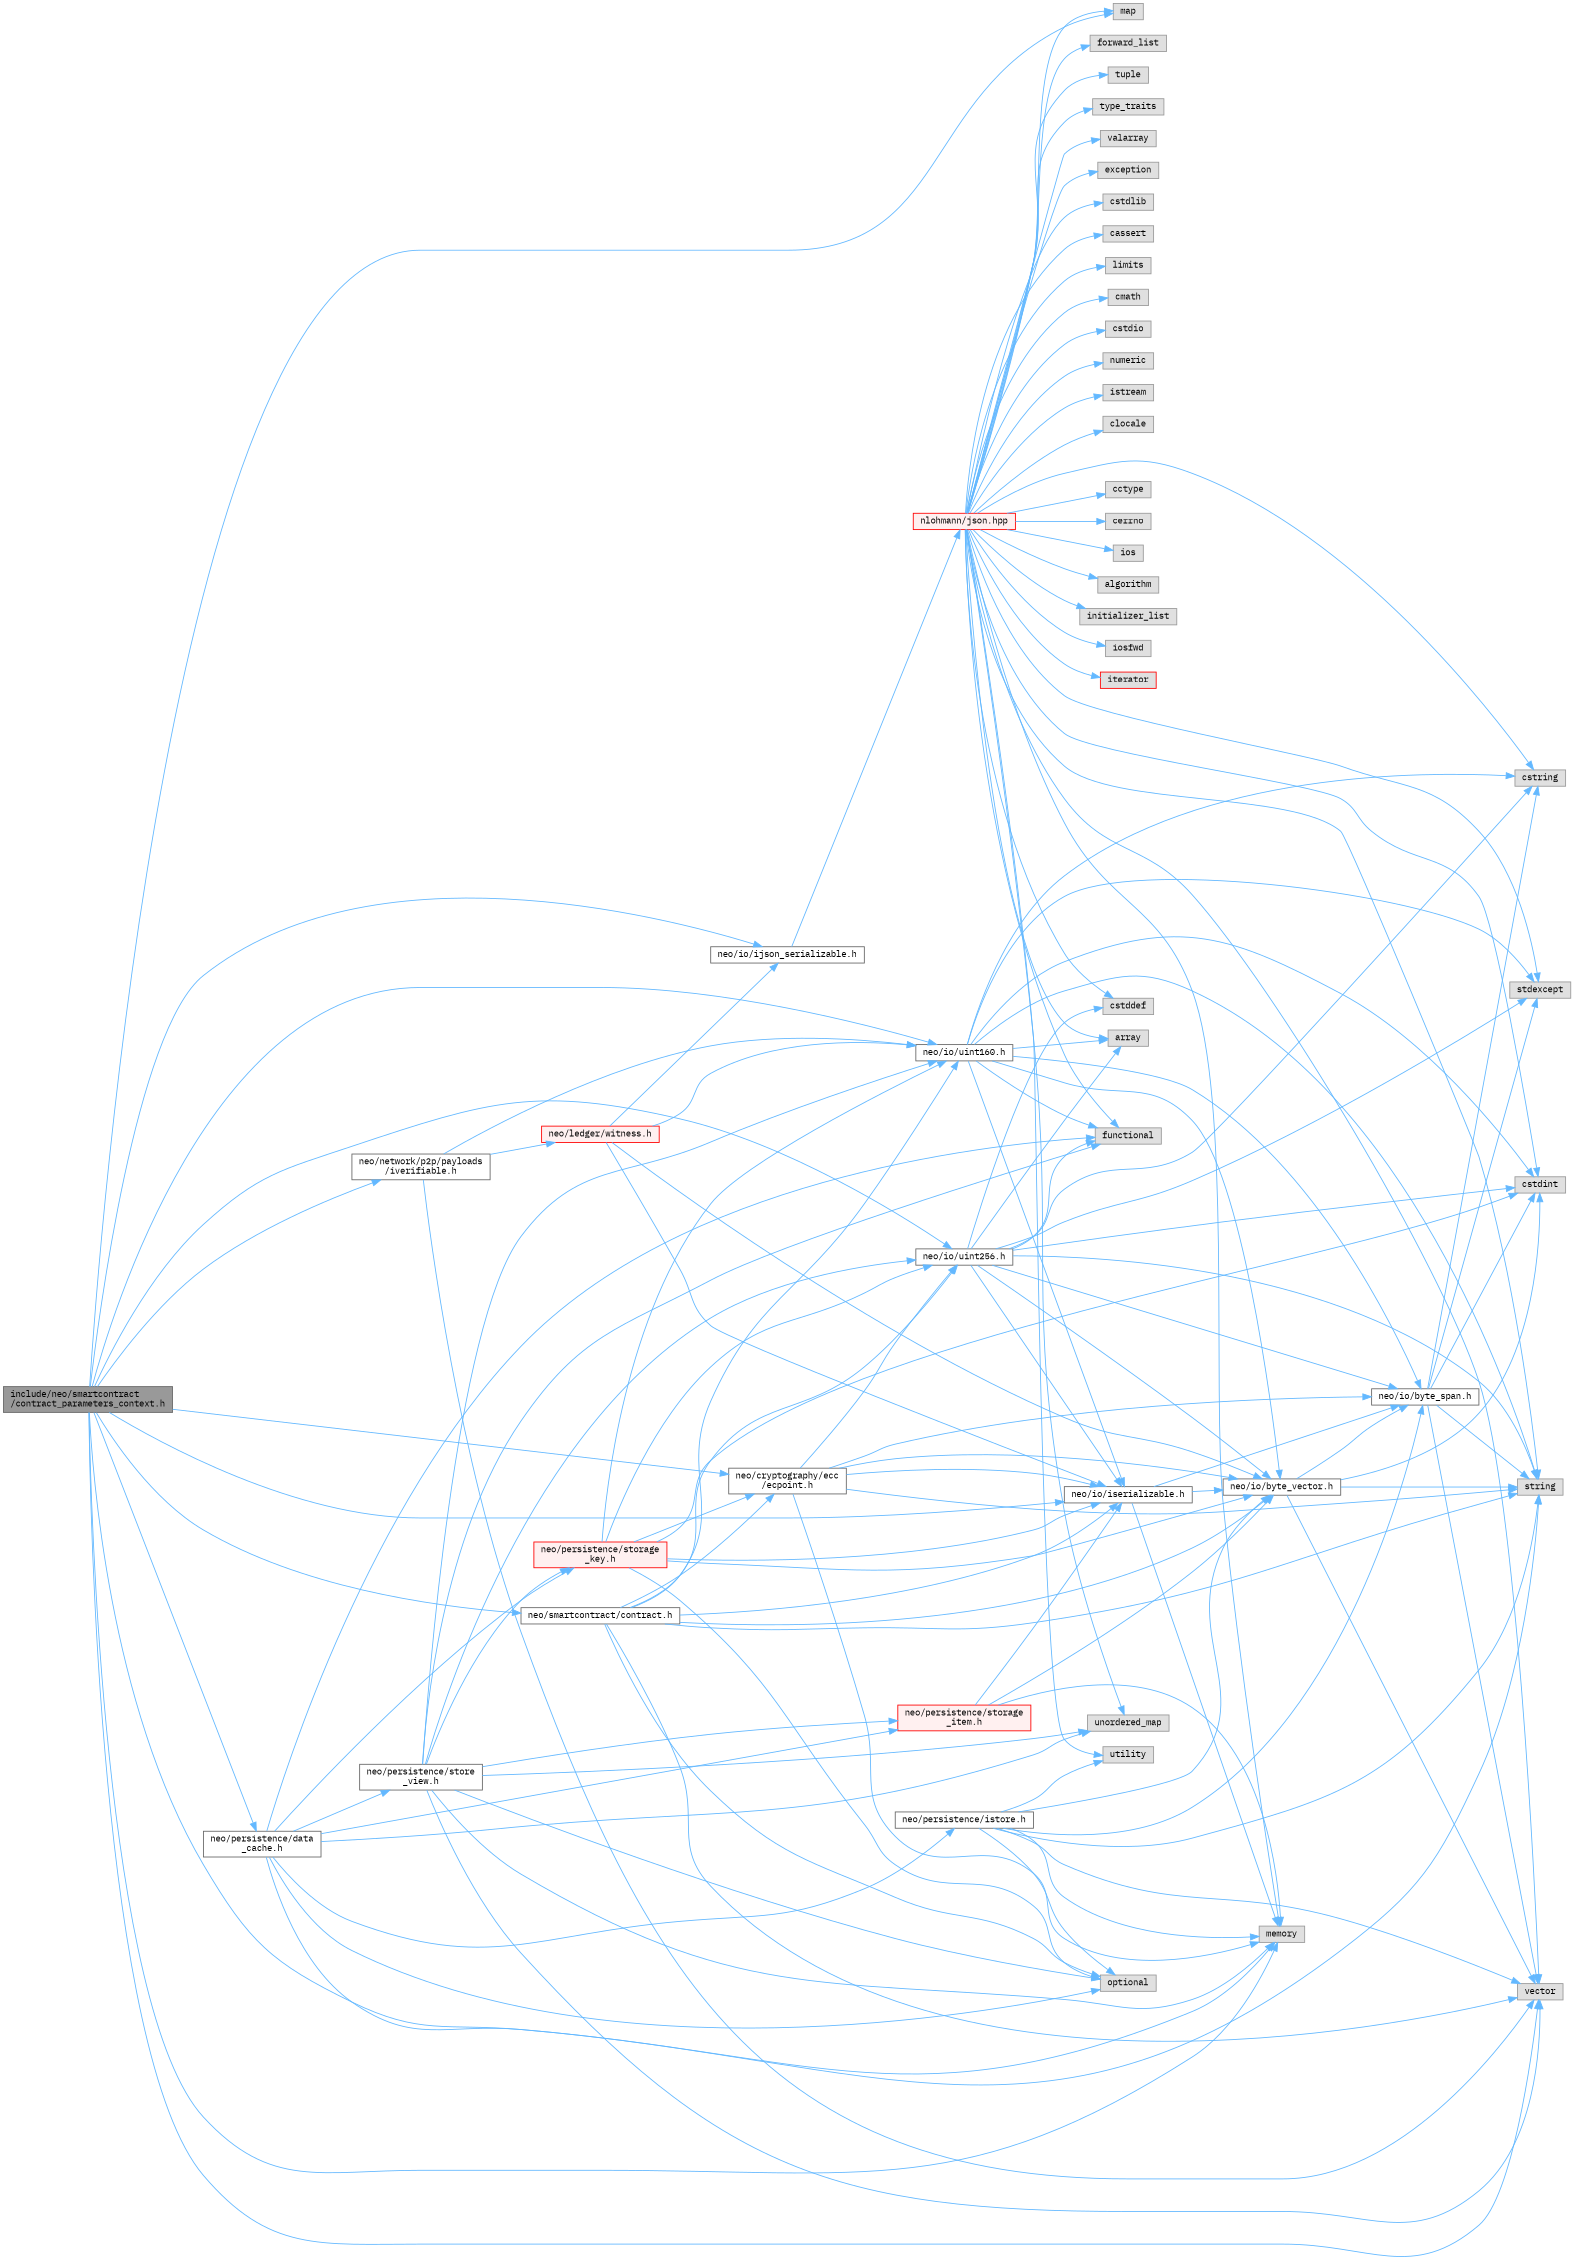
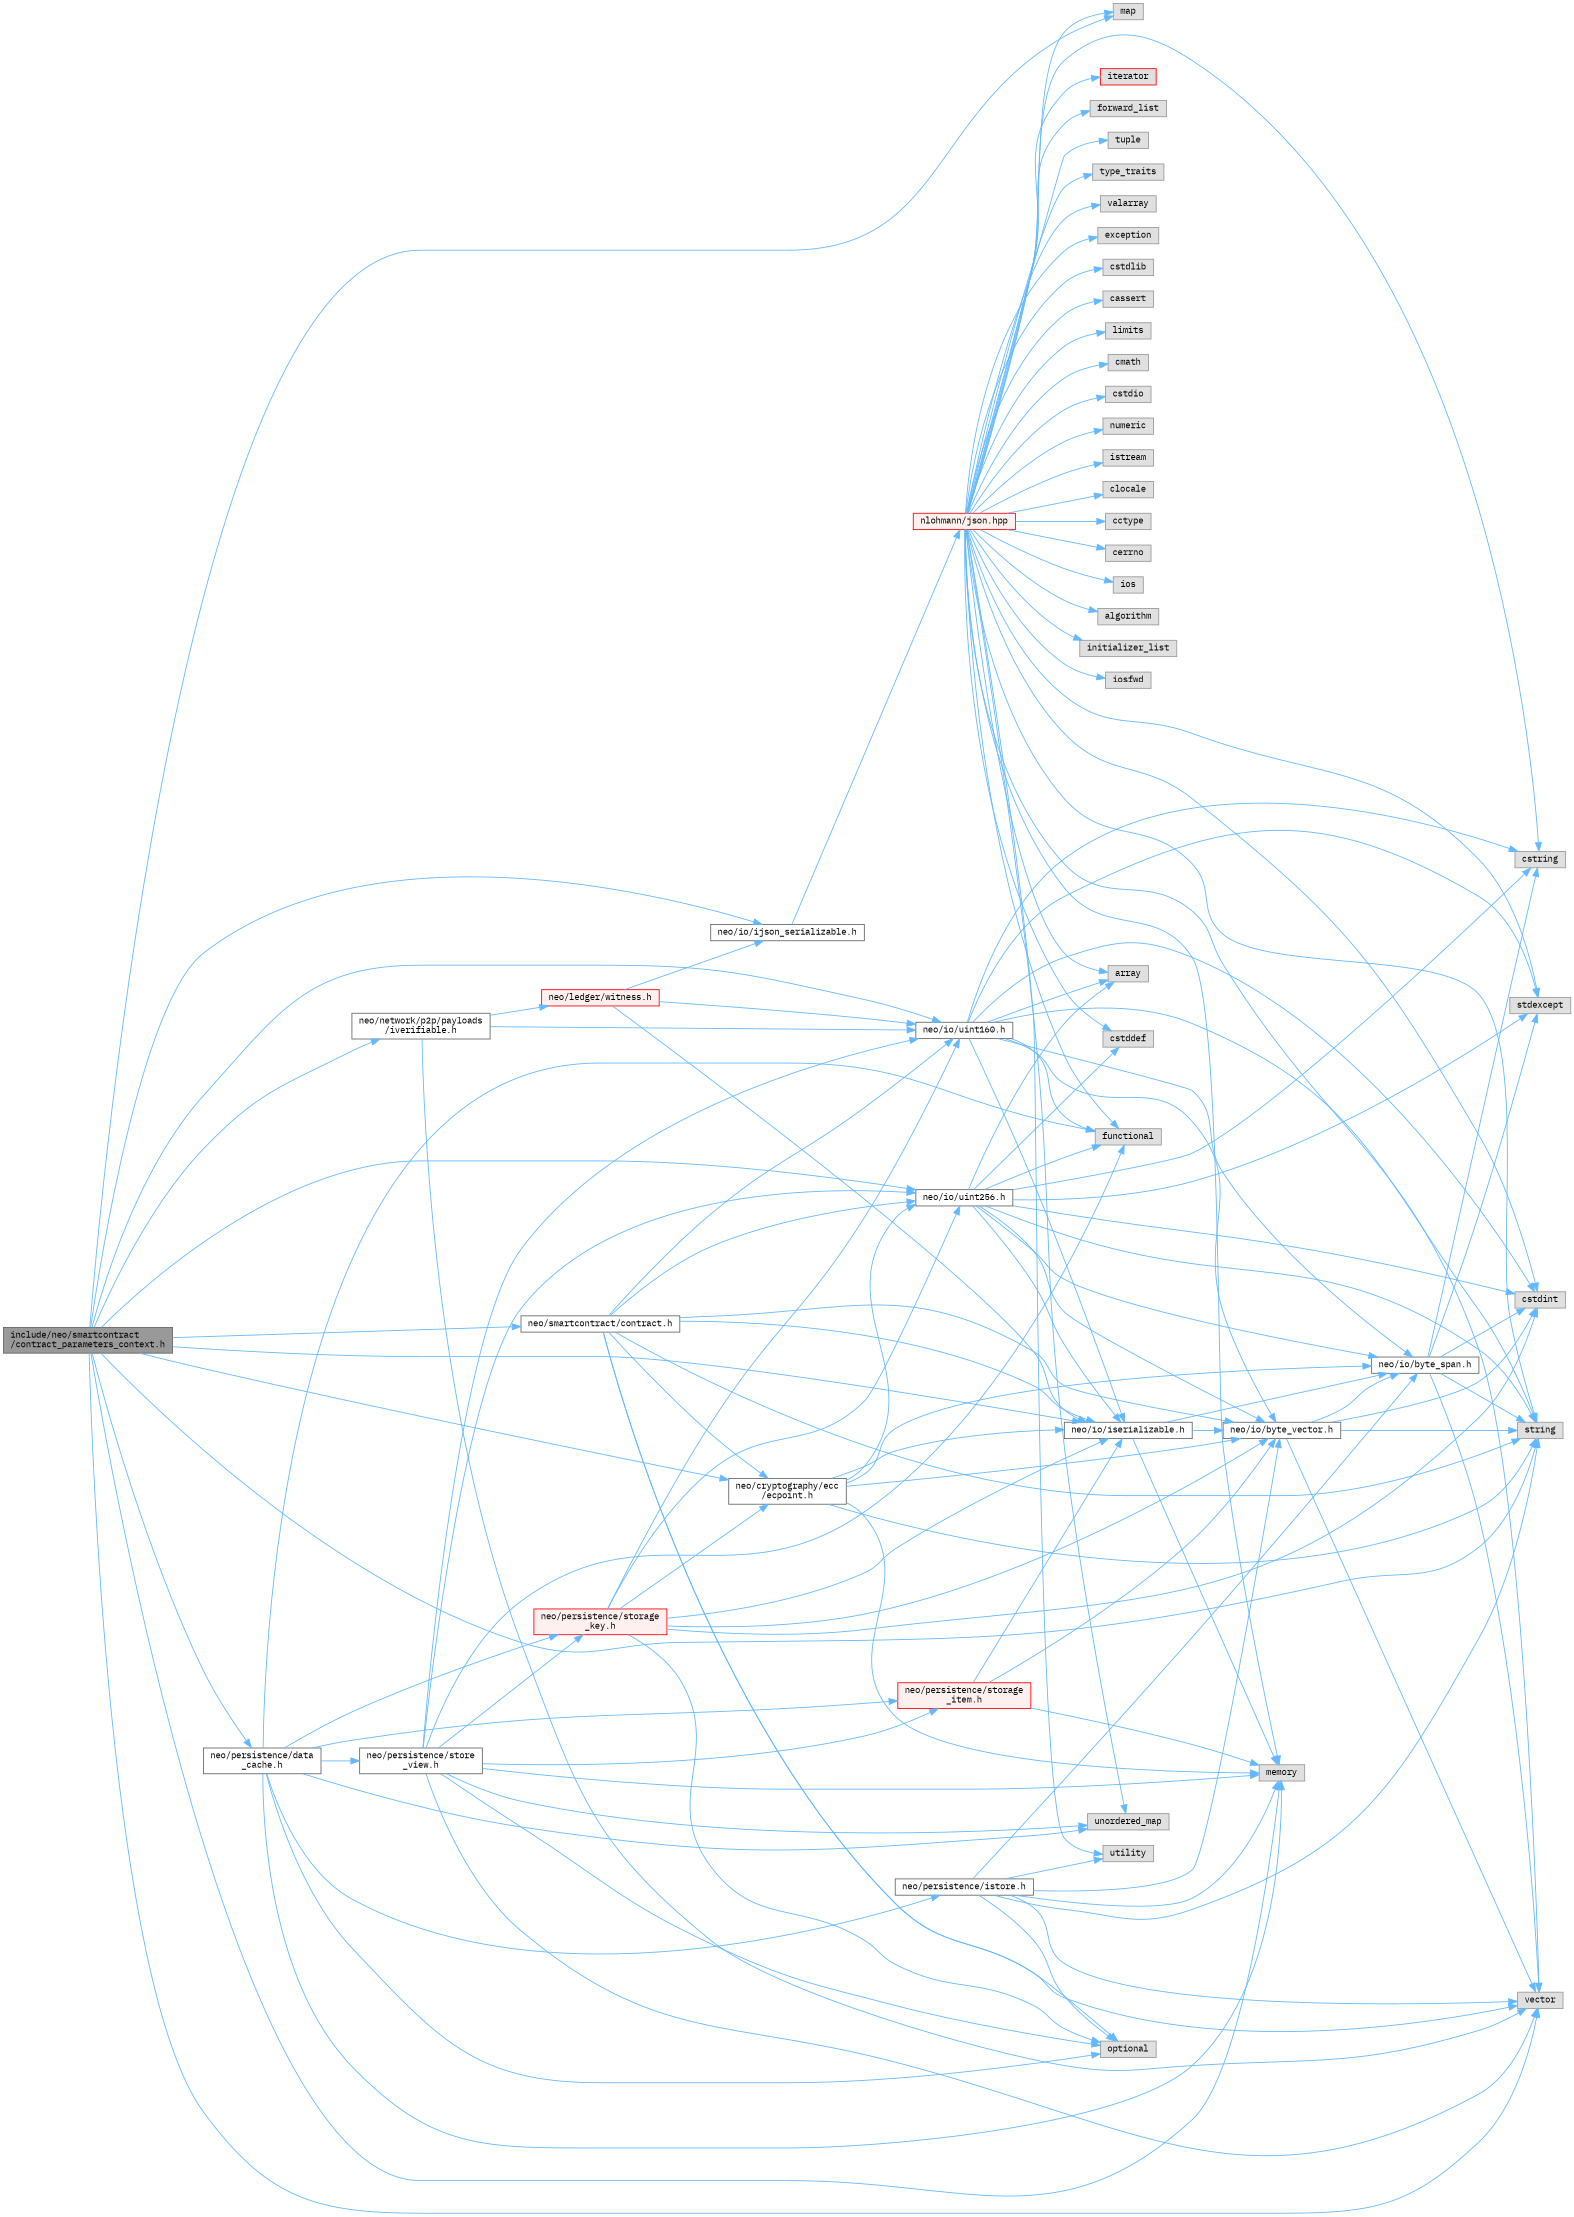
(916, 1343) -> none
